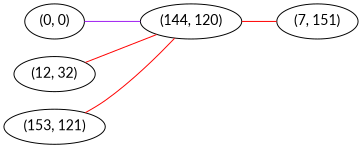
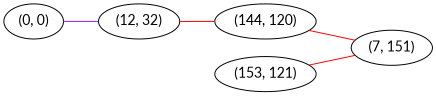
(112, 21) -> (81, 21)
(133, 79) -> (332, 60)
